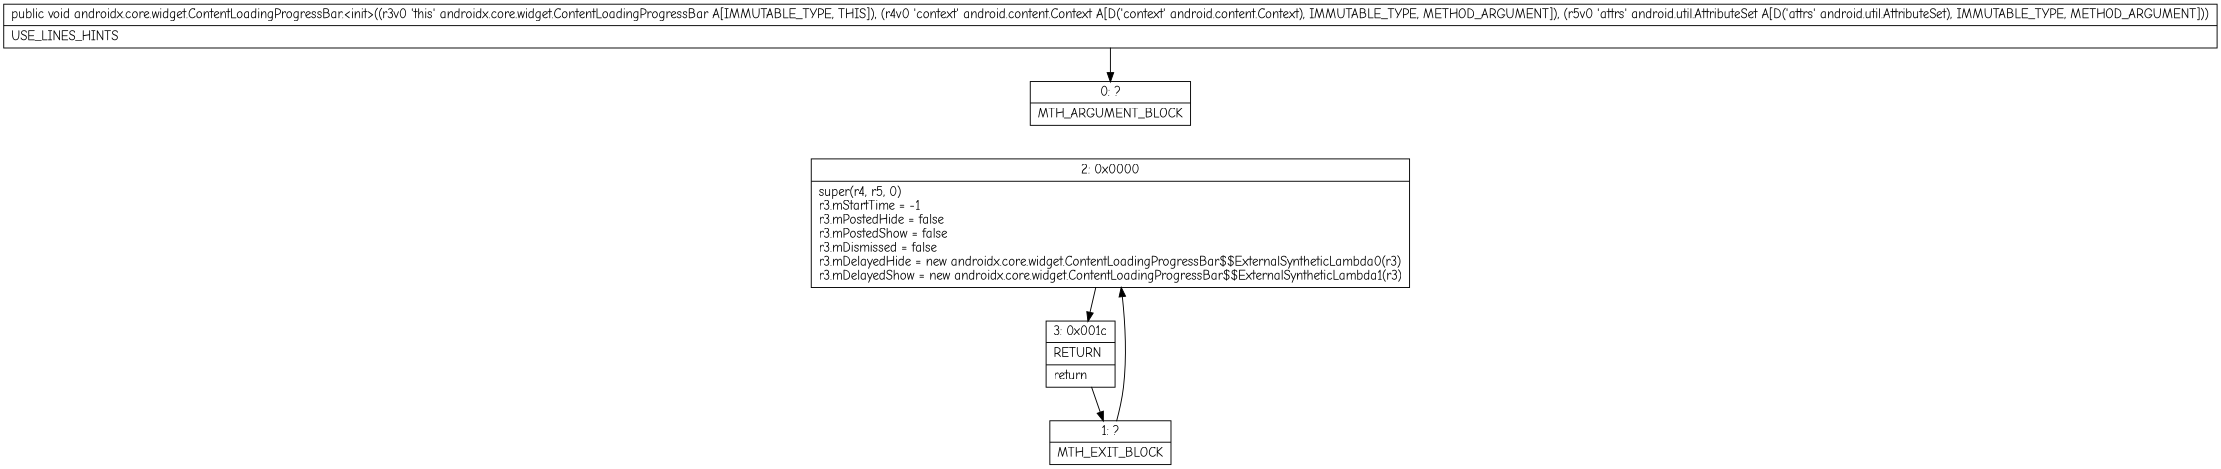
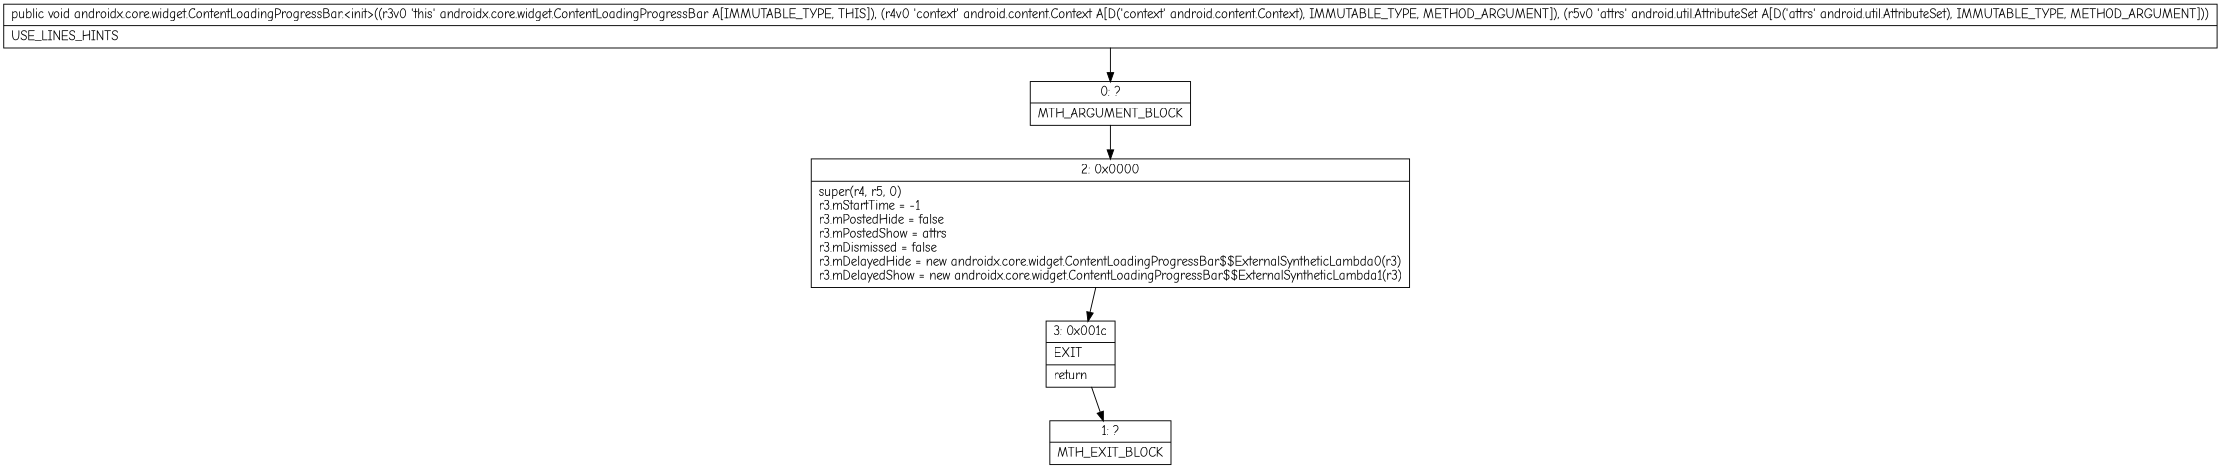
(883, 234) -> (883, 234)
(1078, 353) -> (1068, 353)
(1125, 359) -> (1110, 137)
